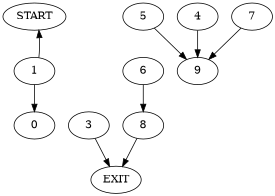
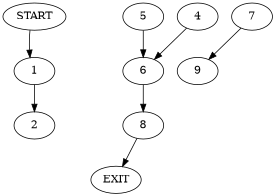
(198, 40) -> (173, 41)
(168, 41) -> (143, 40)
(39, 48) -> (29, 40)
(34, 125) -> (34, 125)
(89, 125) -> none
